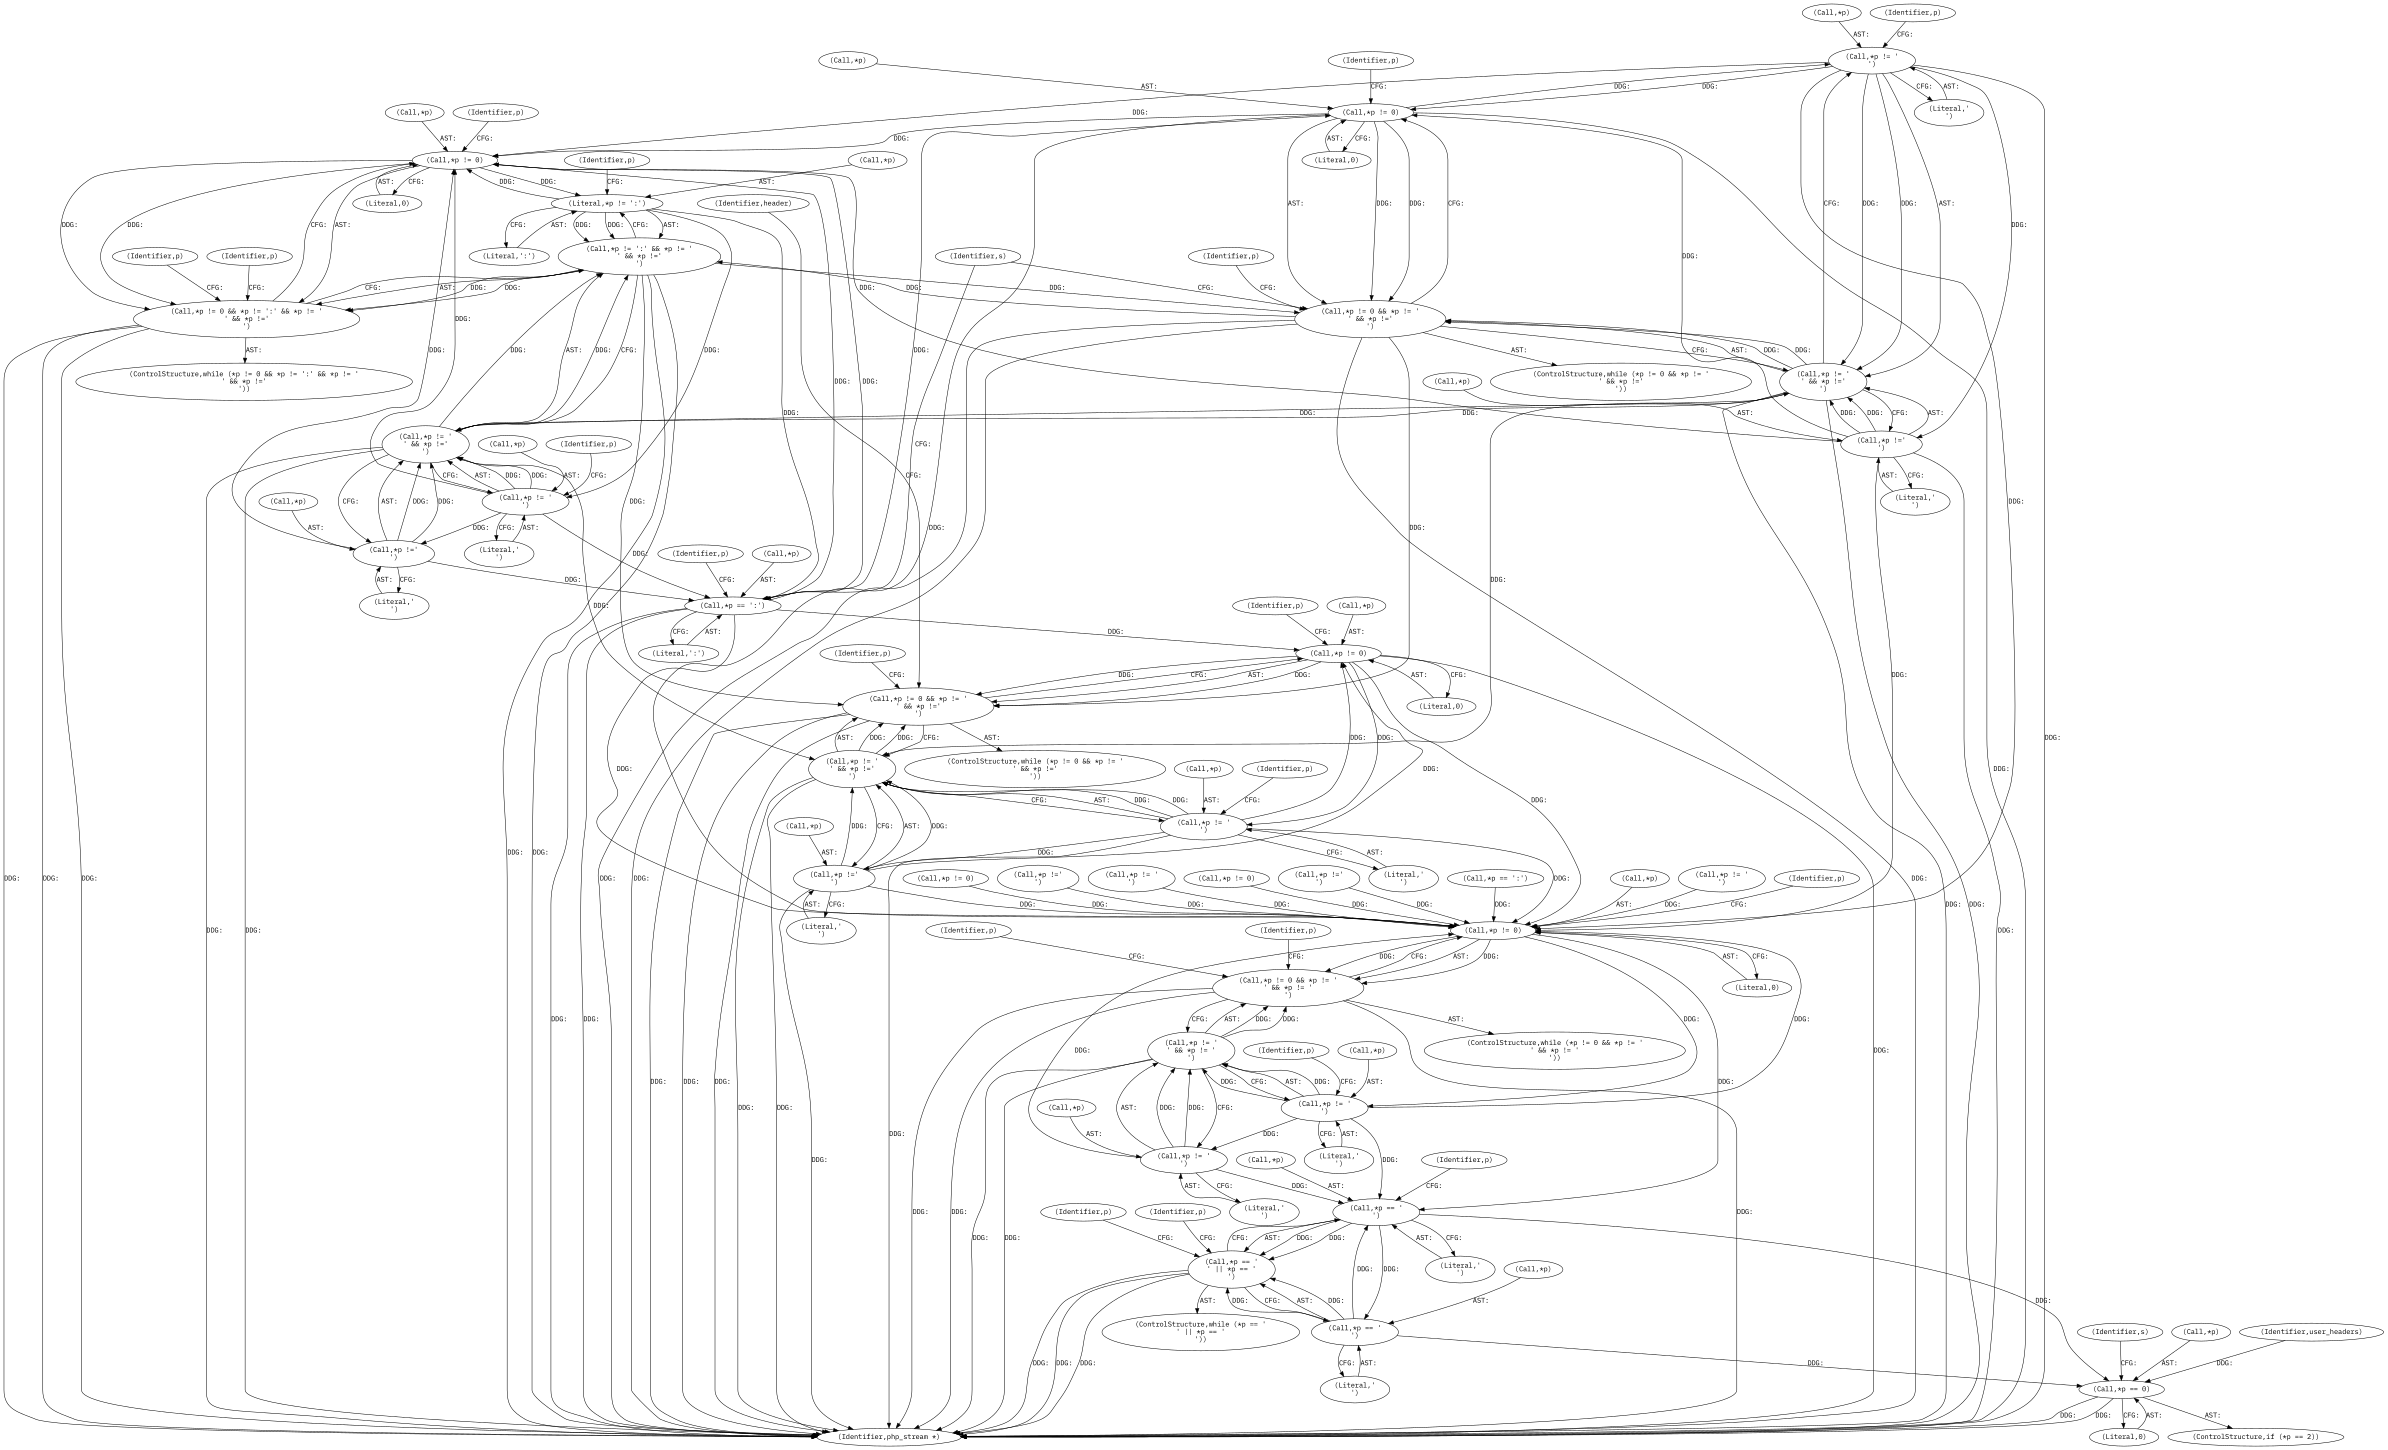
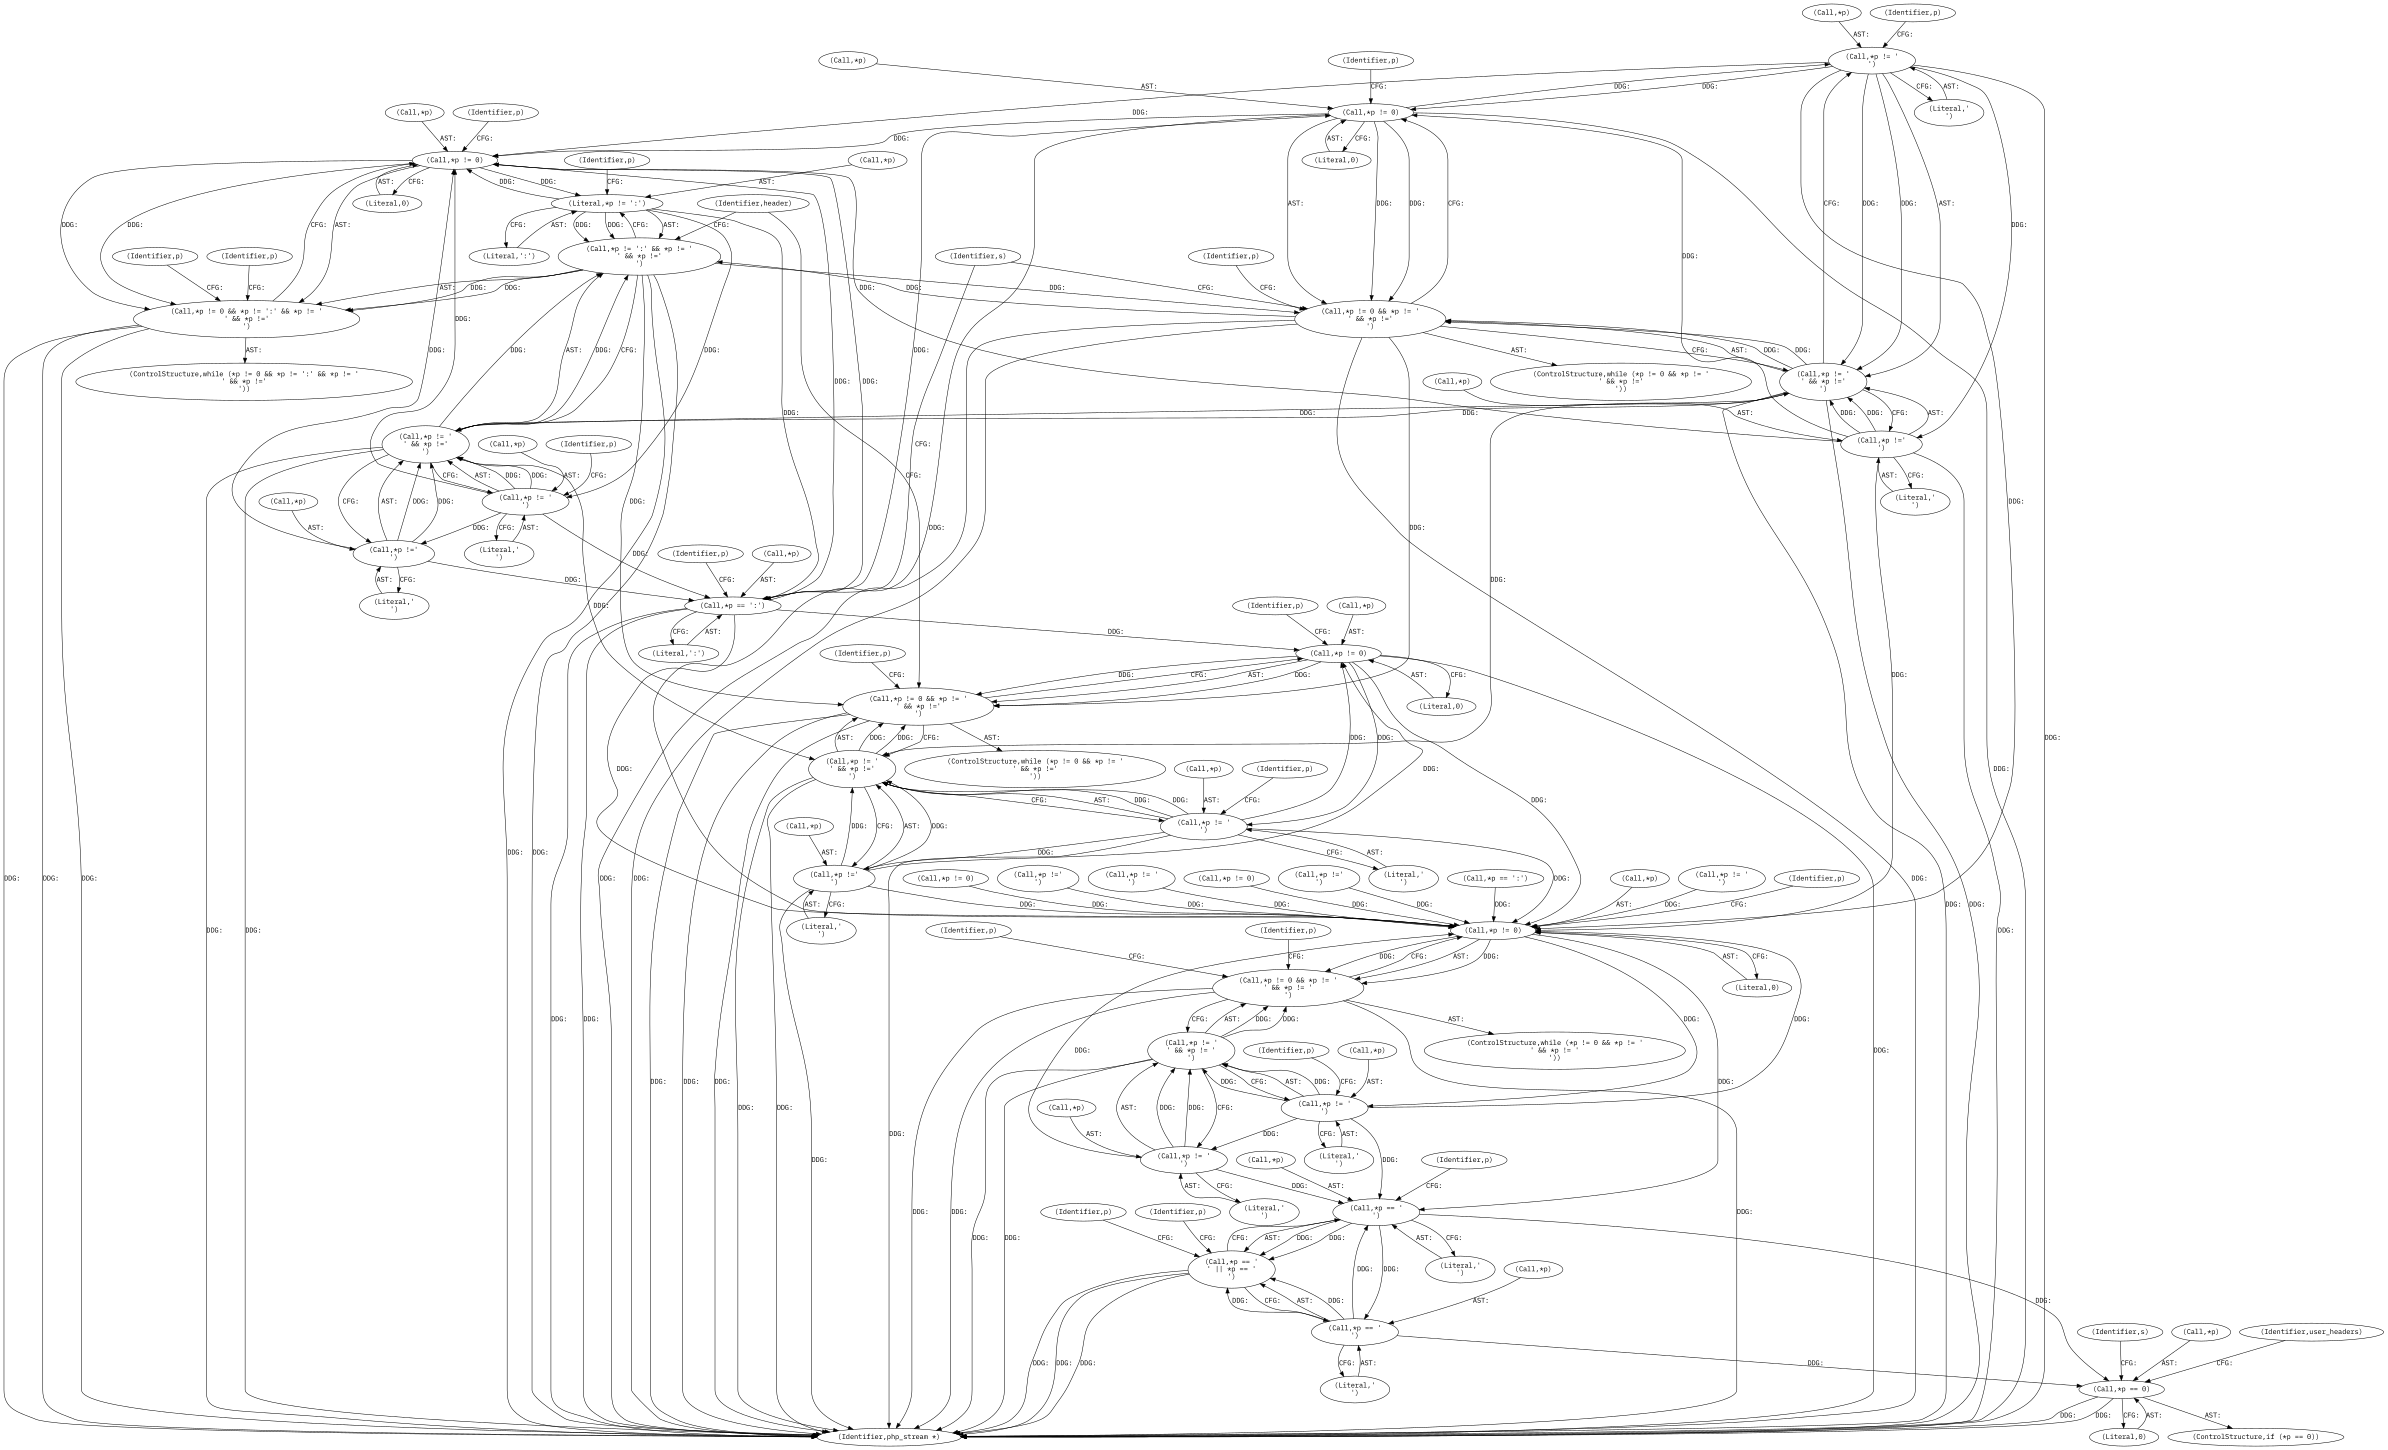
(434, 277) -> (711, 224)
(1201, 1332) -> none
(2227, 1363) -> (2227, 1363)
(2256, 1437) -> (2256, 1437)
